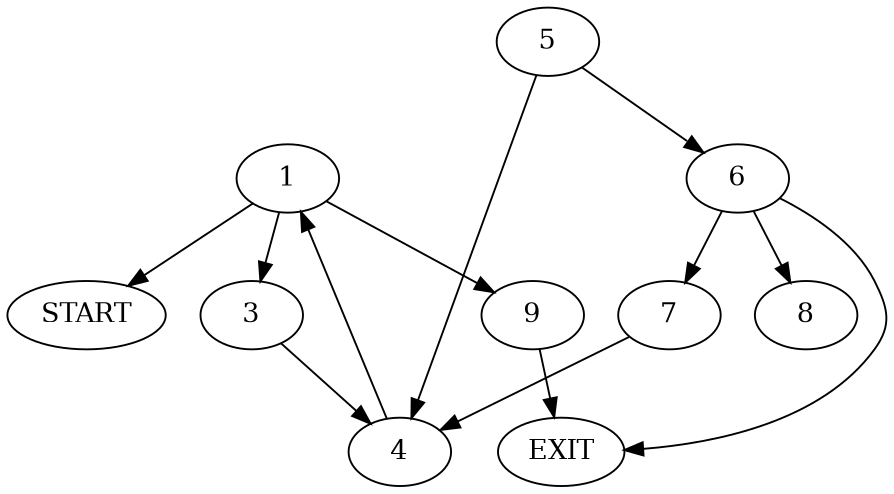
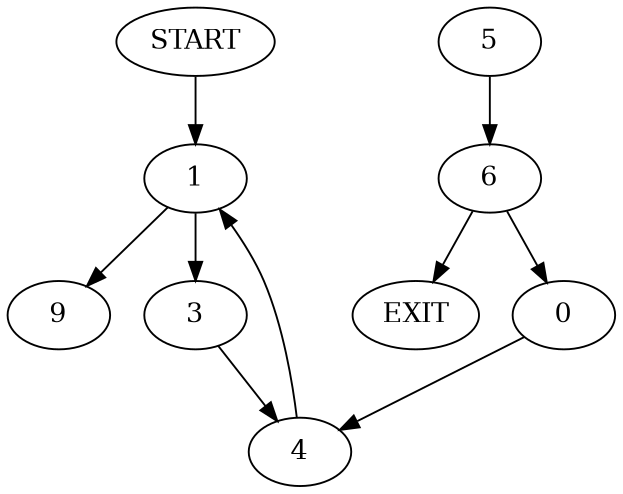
(477, 238) -> none
(198, 239) -> (196, 101)
(669, 315) -> (564, 315)
(806, 315) -> none
(543, 367) -> none
